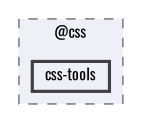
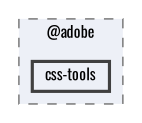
(71, 34) -> (71, 34)
